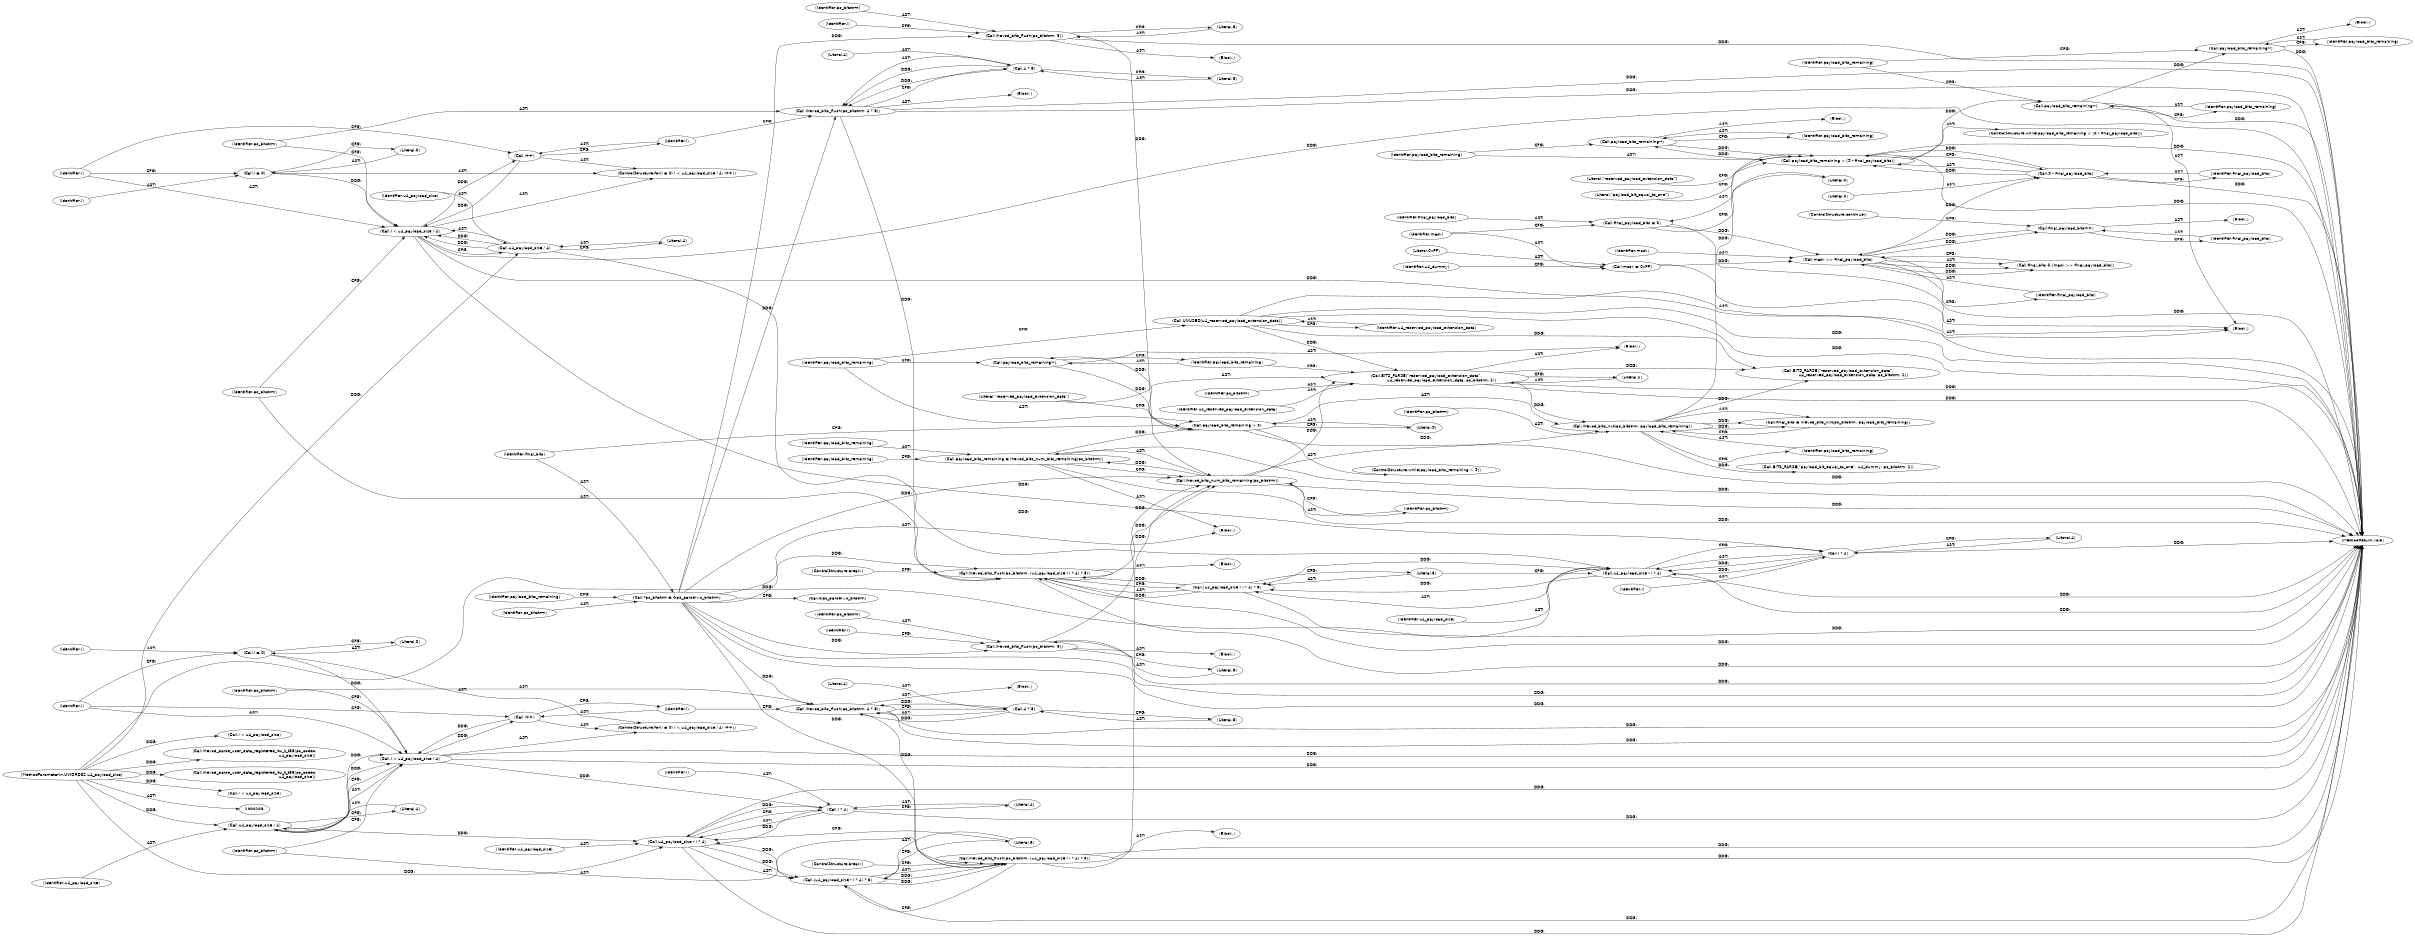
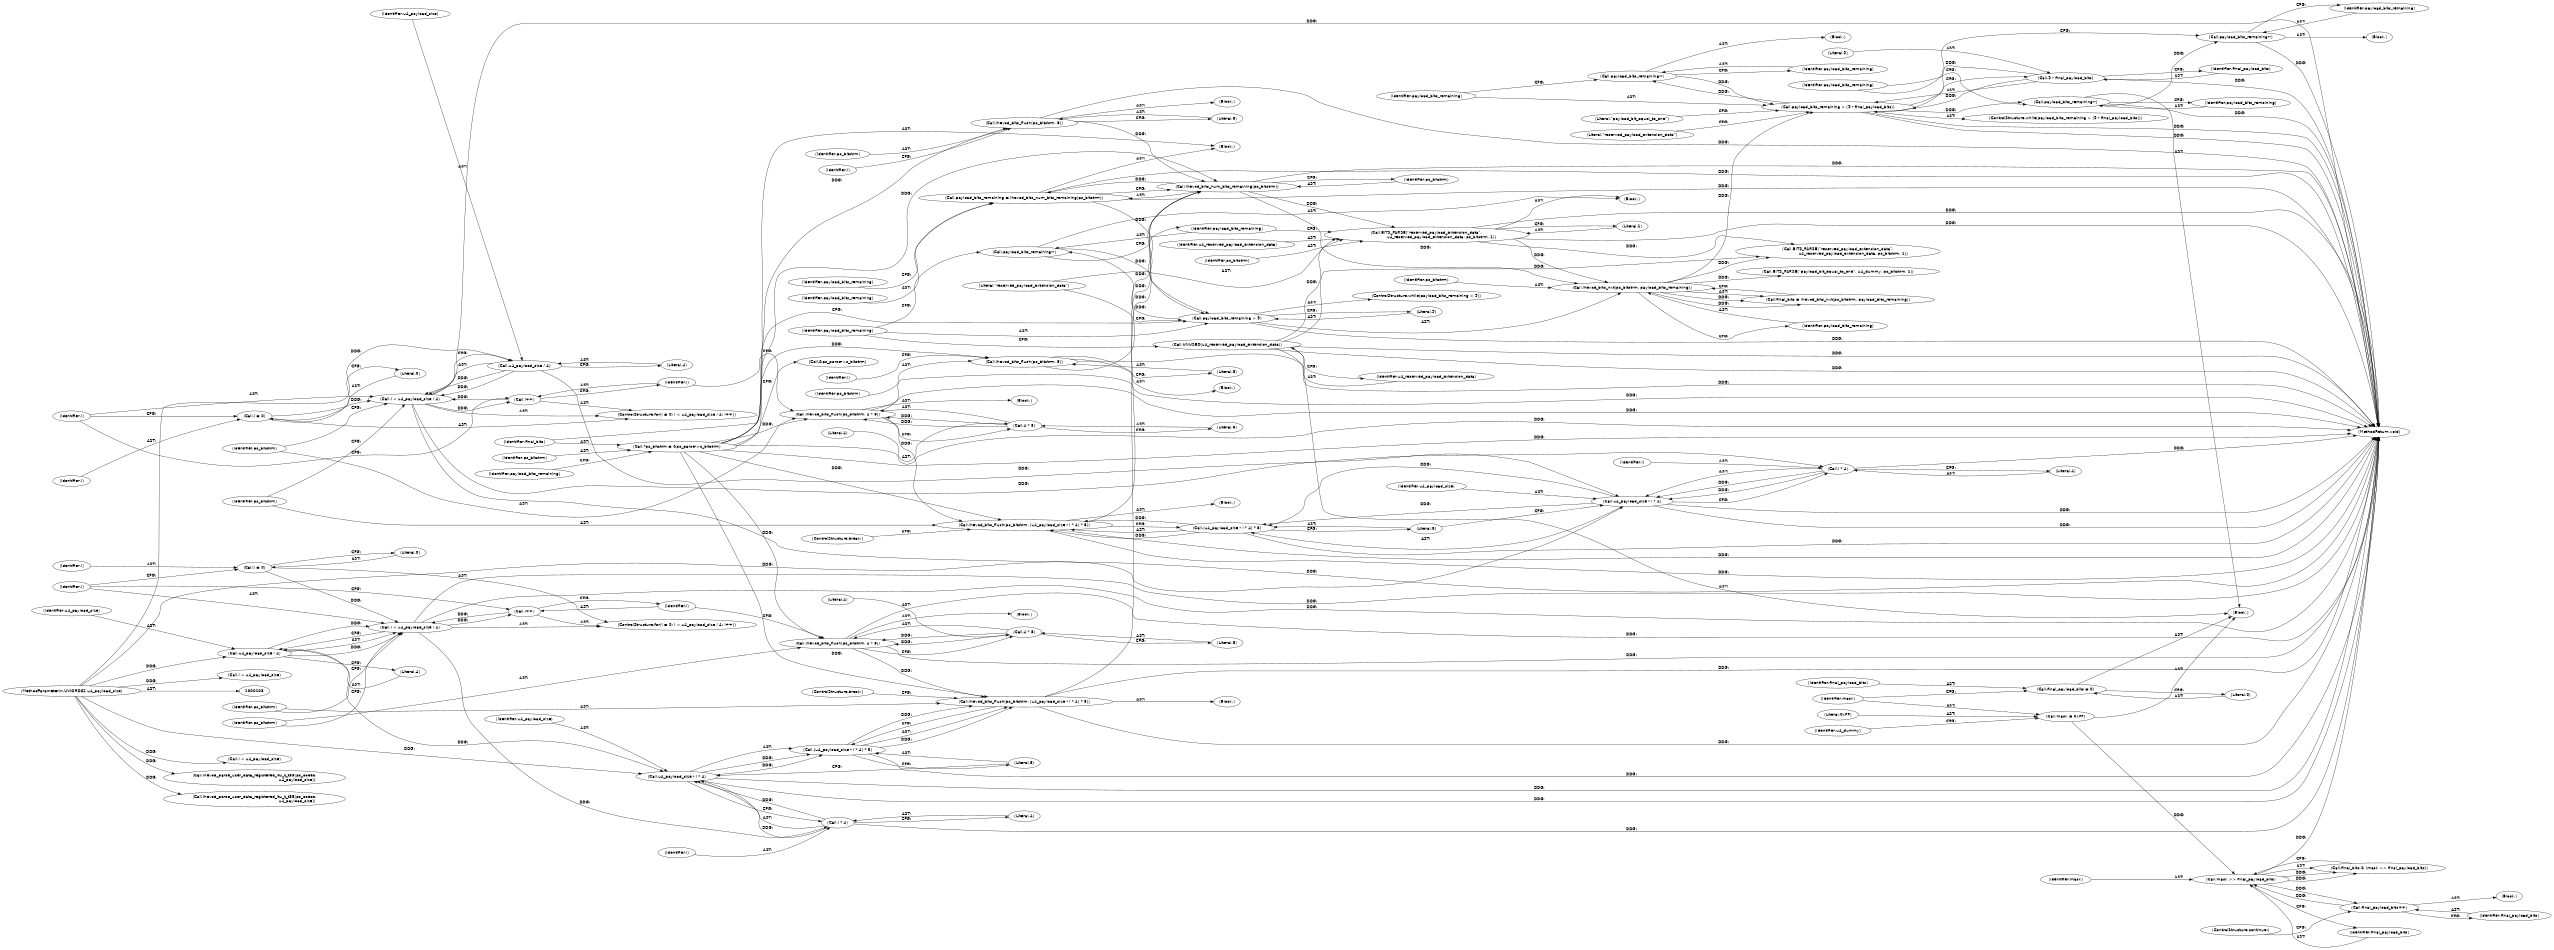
(1948, 214) -> none
(1741, 237) -> none
